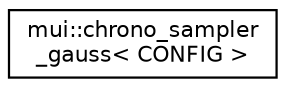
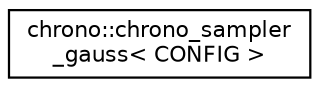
(143, 44) -> (160, 44)
